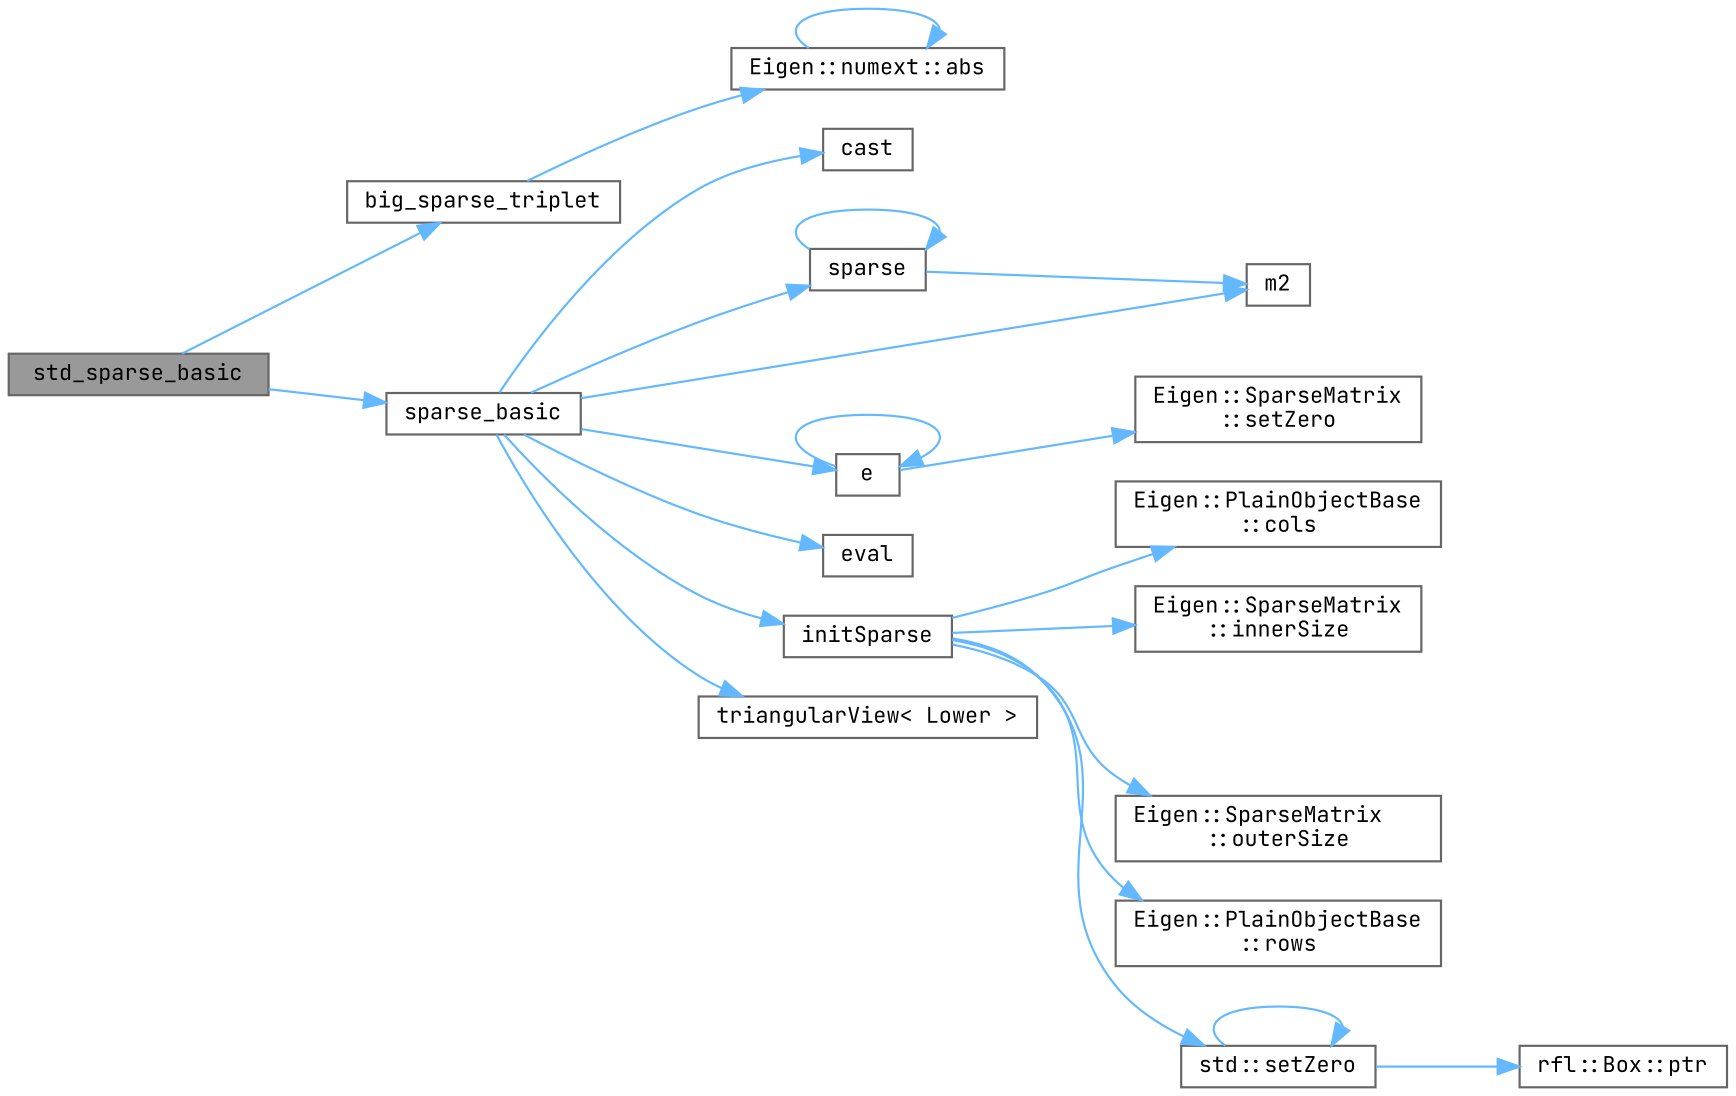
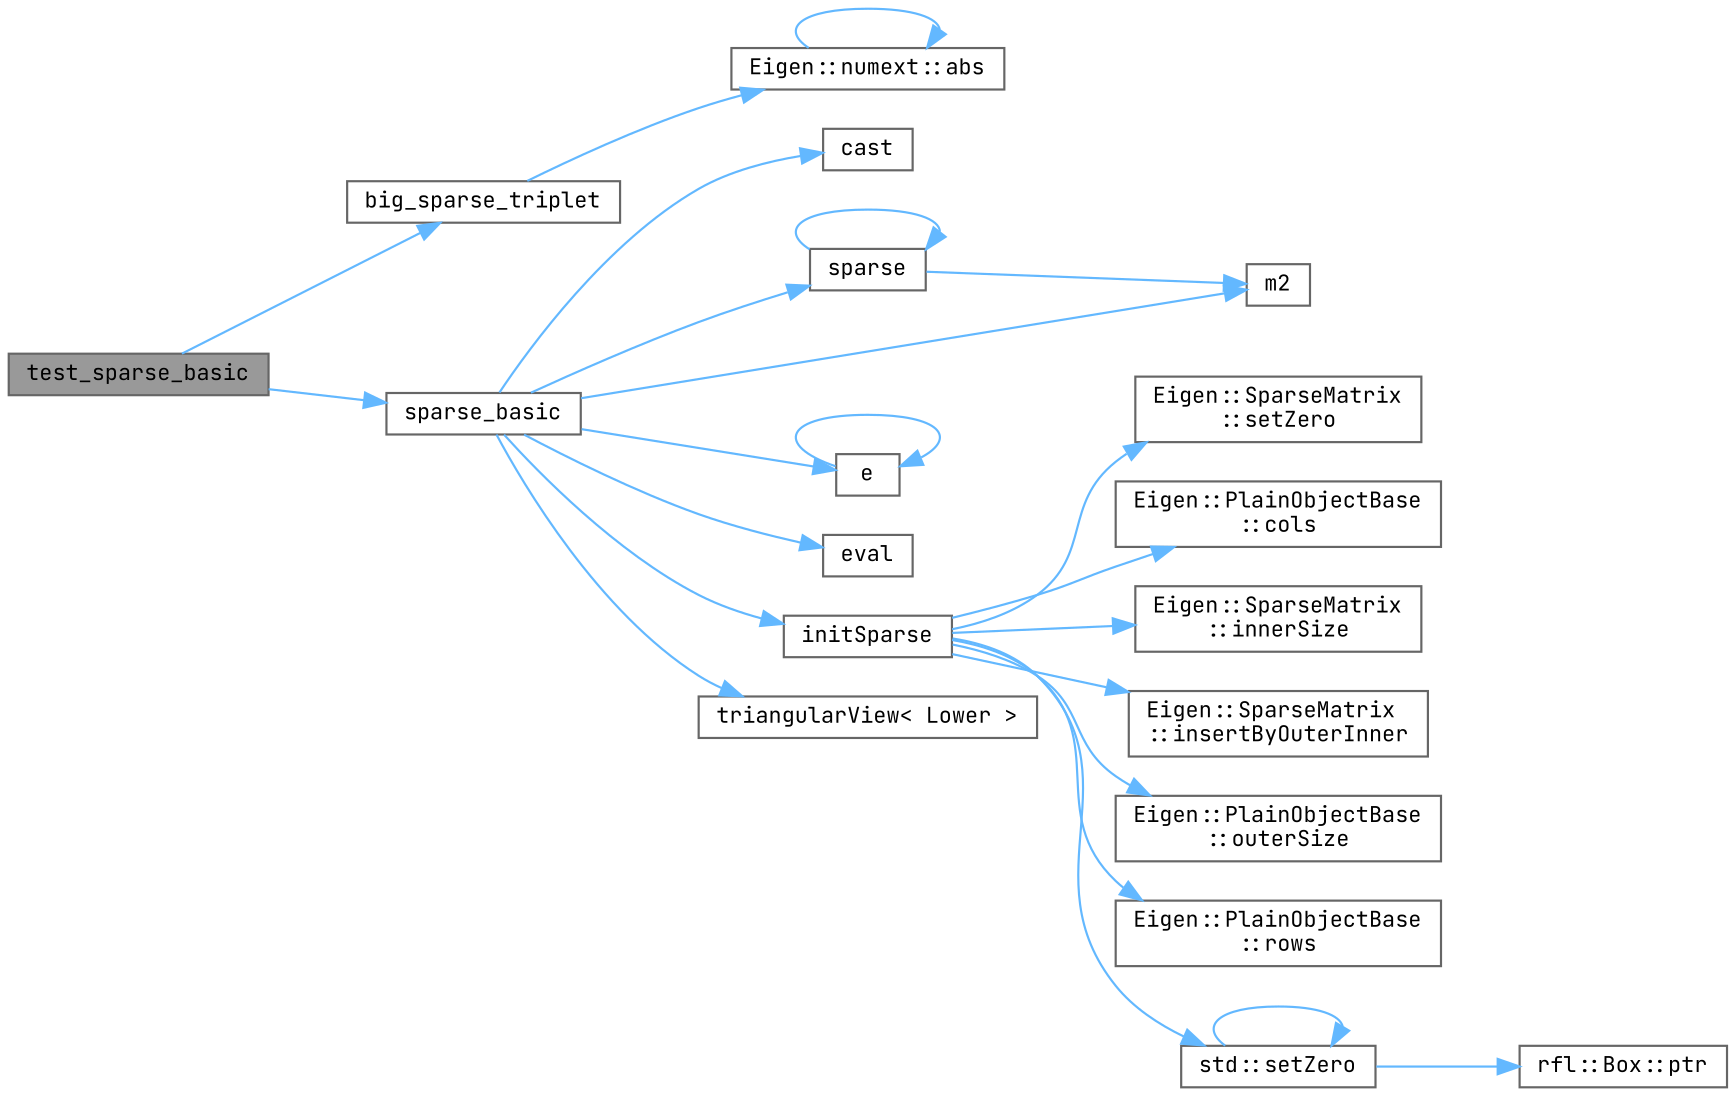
(139, 374) -> (139, 374)
(1006, 453) -> (1063, 566)
none -> (1278, 724)
(1278, 829) -> (1278, 829)
